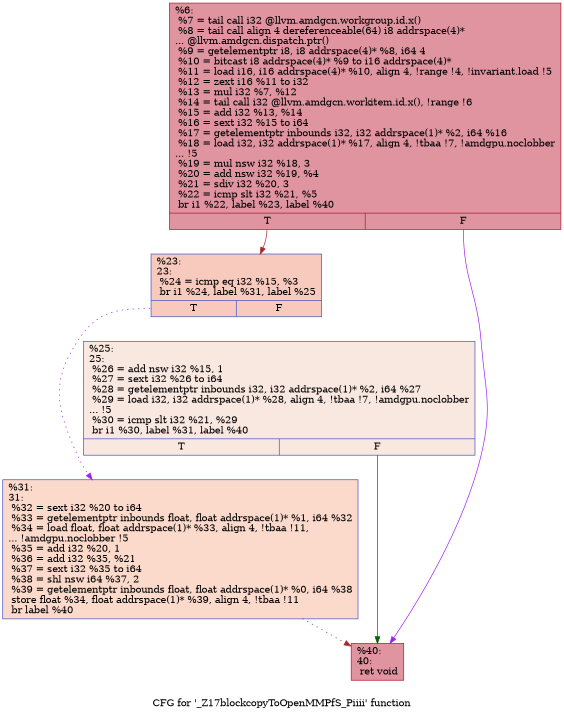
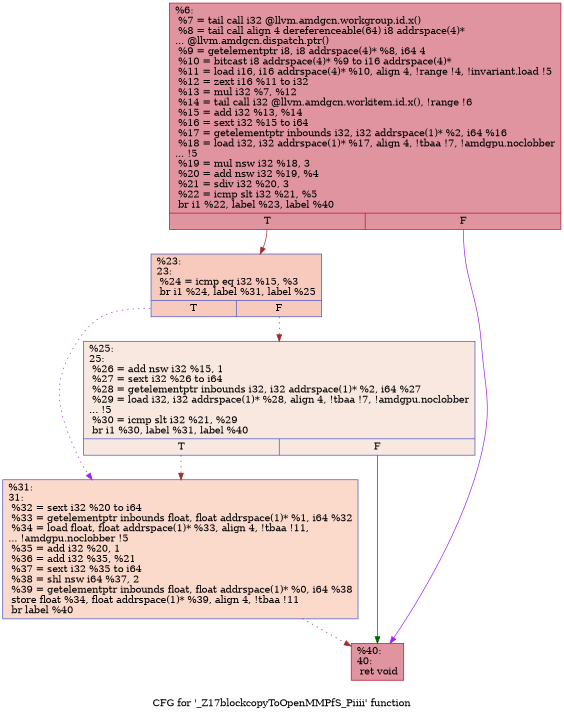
none -> (279, 326)
none -> (181, 464)
